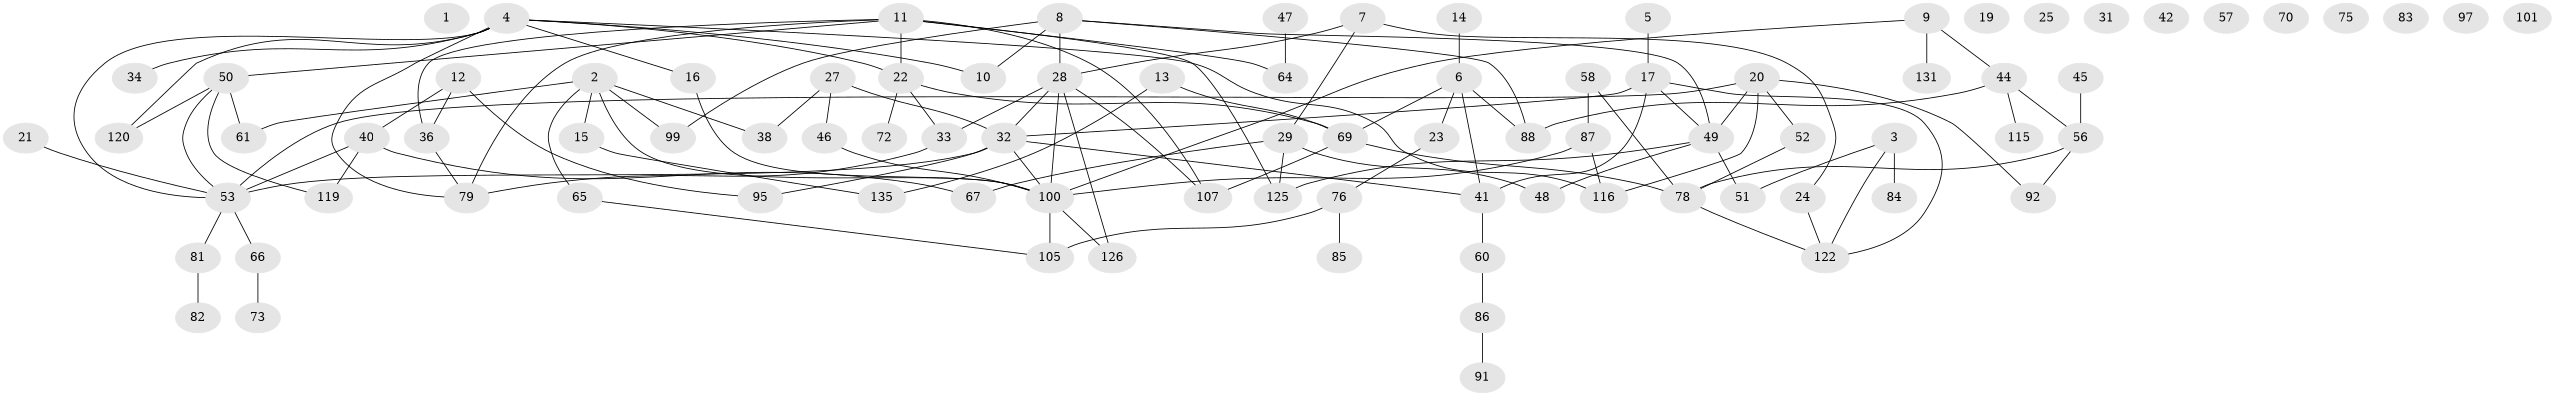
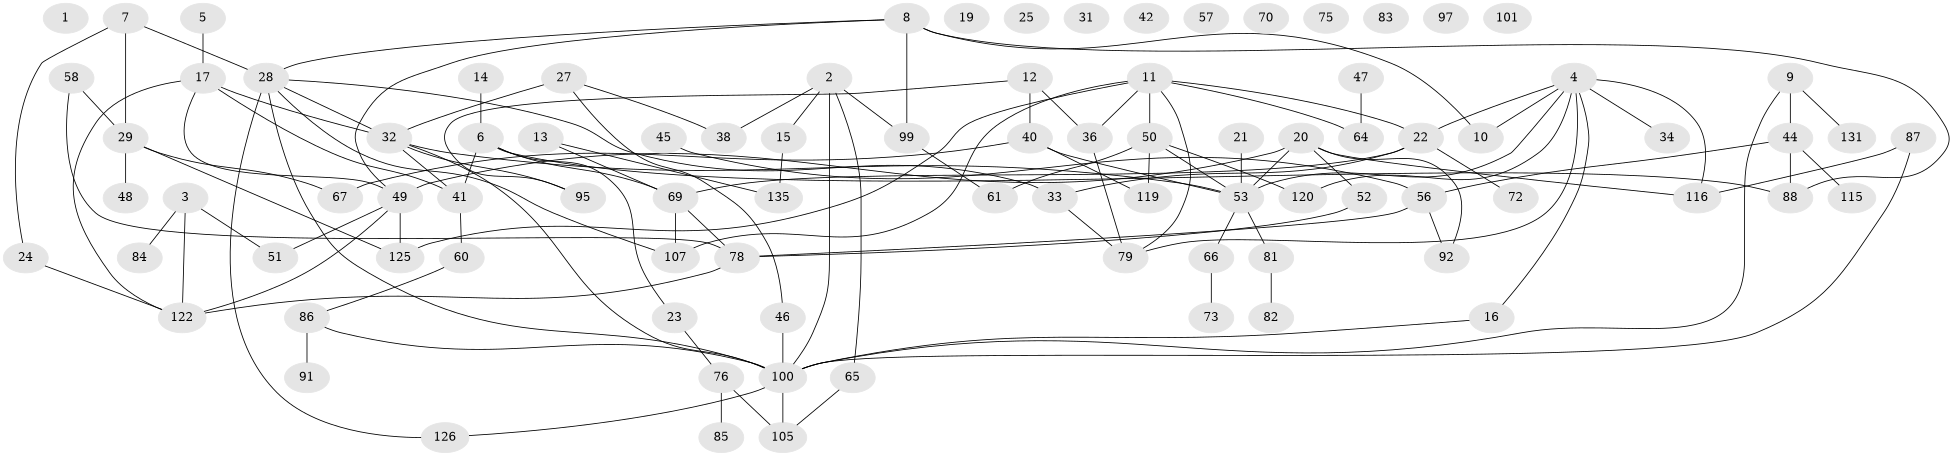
(409, 104) -> (939, 160)
(1588, 108) -> (99, 108)
(1625, 164) -> (303, 274)
none -> (545, 347)
